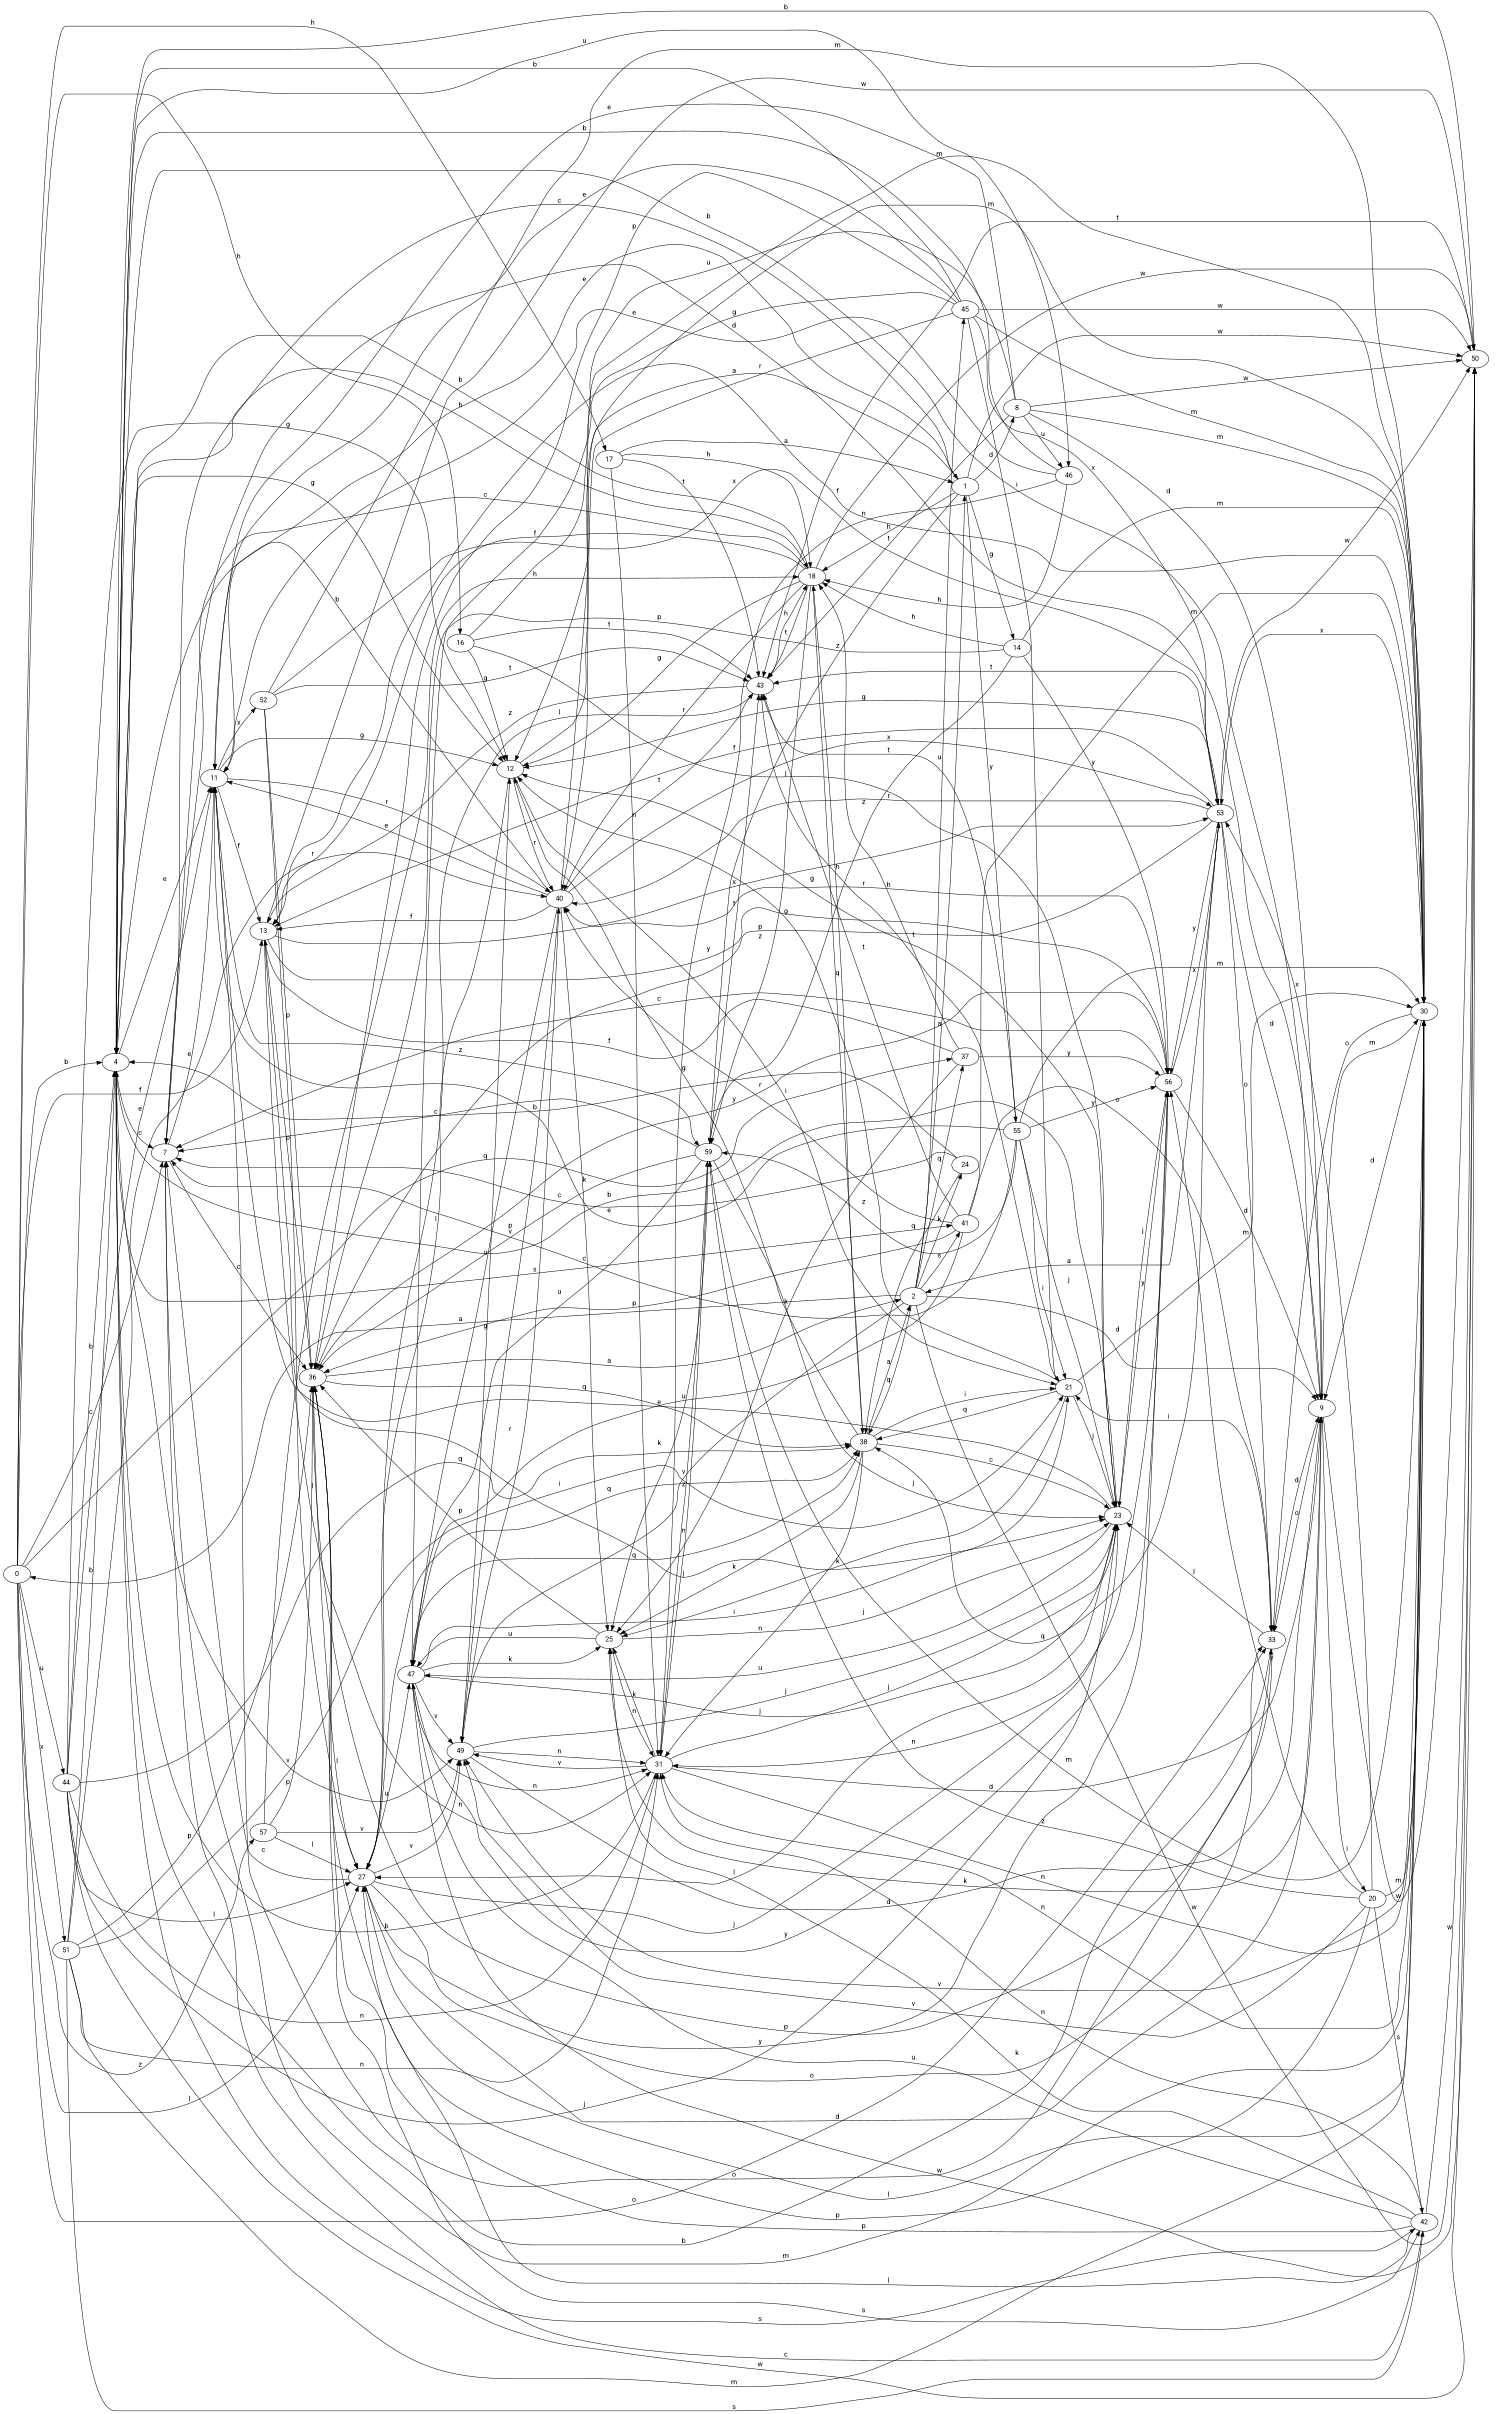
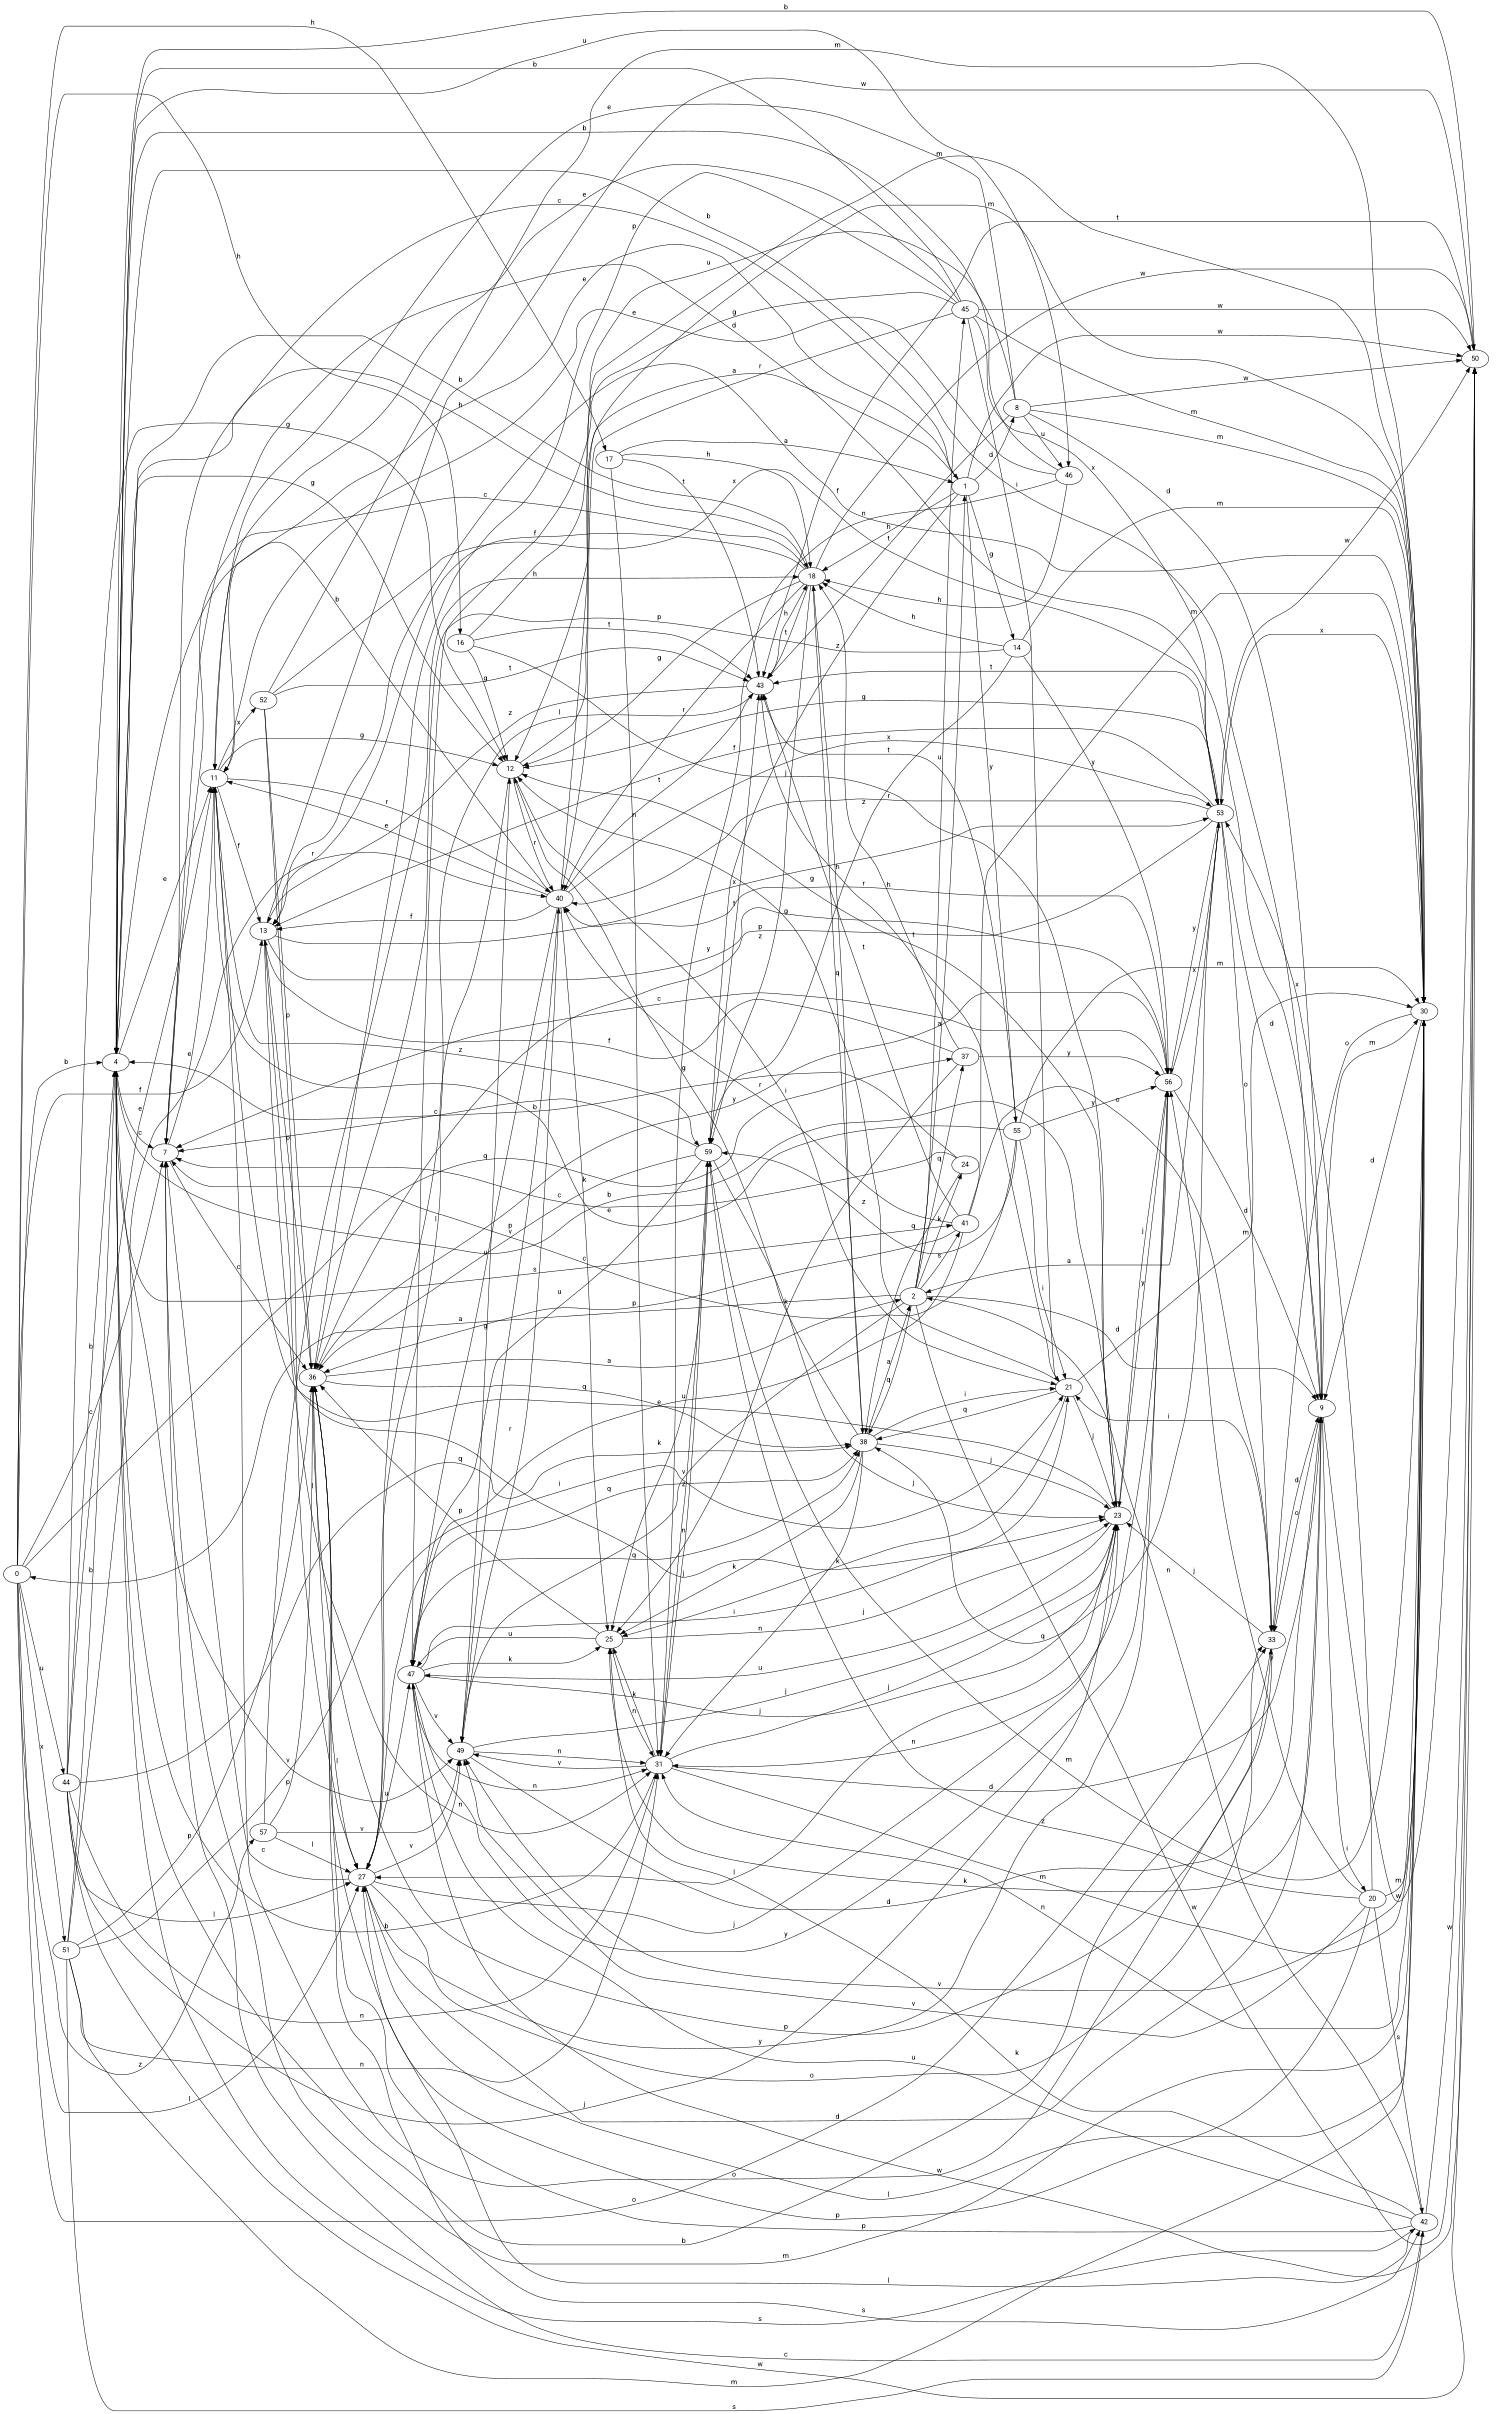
(1066, 1321) -> none
(991, 1460) -> (991, 1460)
(1043, 1877) -> (1043, 1877)
(1034, 2012) -> (1199, 1725)
